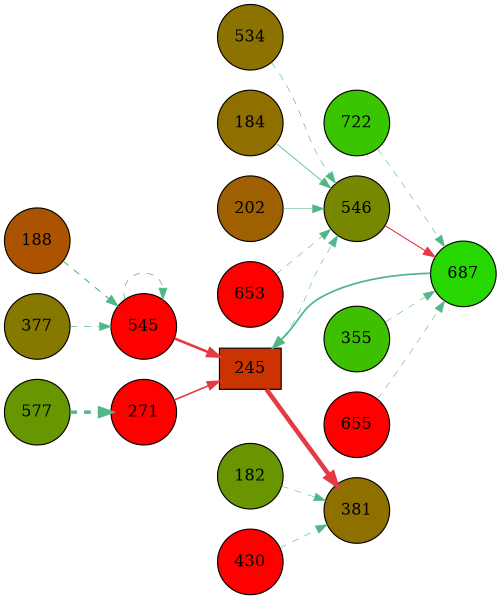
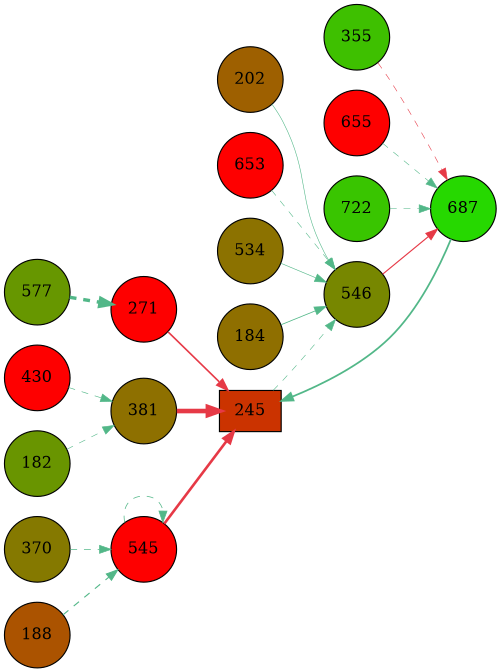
(301, 118) -> (298, 271)
(405, 309) -> (412, 115)
(37, 326) -> (37, 549)
(298, 432) -> (192, 411)
